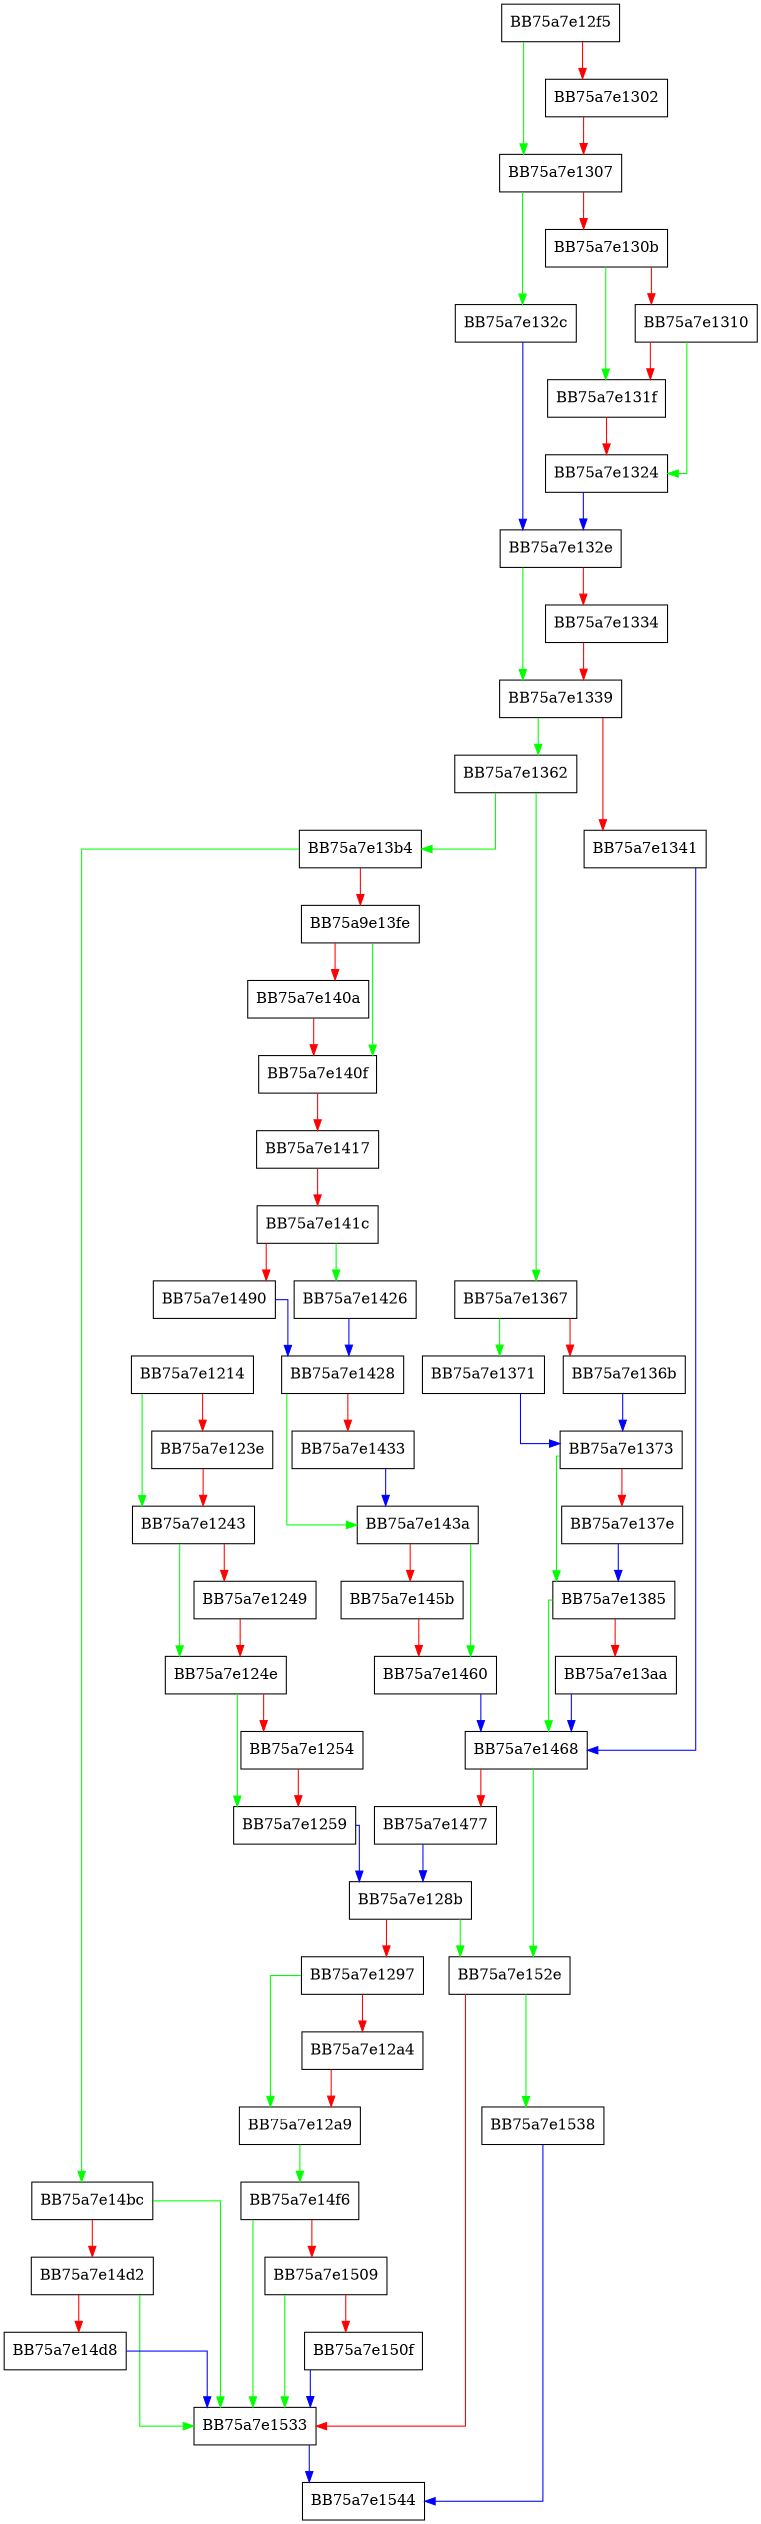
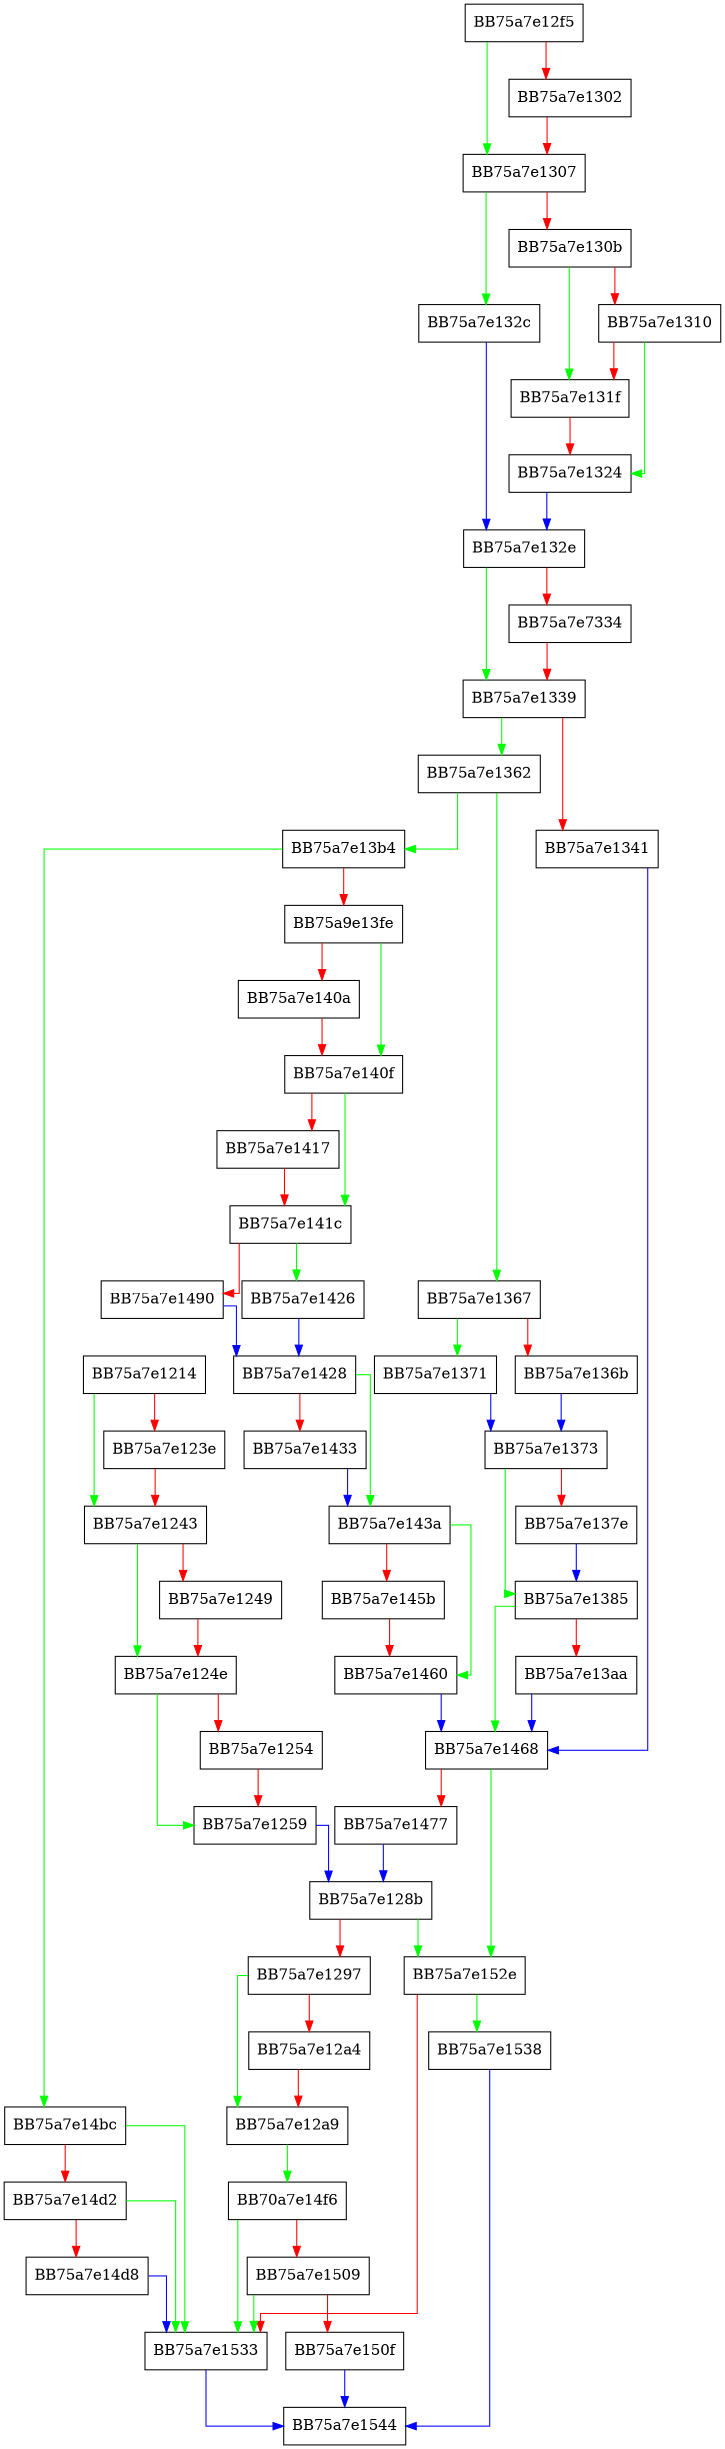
(607, 624) -> (570, 624)
none -> (345, 1144)
(300, 2201) -> (287, 2201)
(310, 2383) -> (345, 2383)
